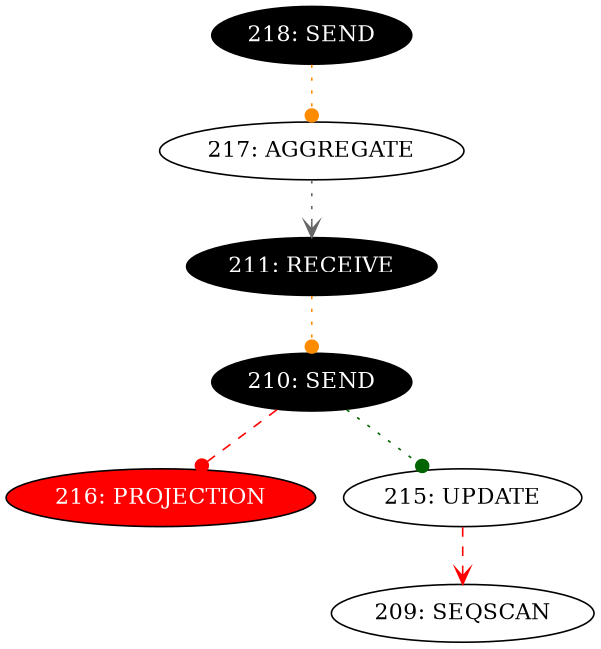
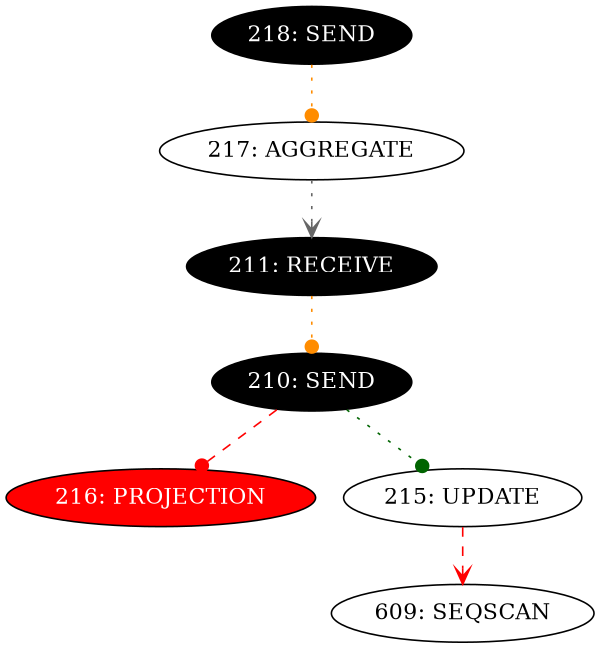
(463, 613) -> (463, 613)
